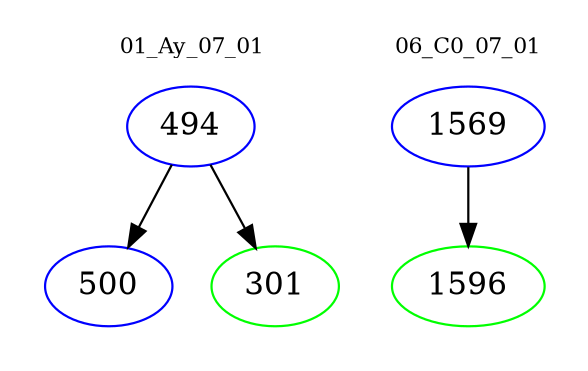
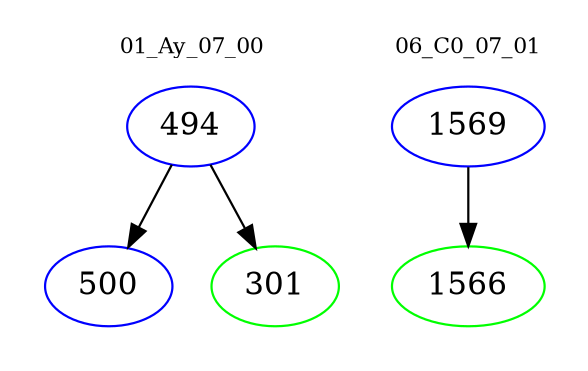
(192, 48) -> (192, 48)
(468, 286) -> (468, 286)
